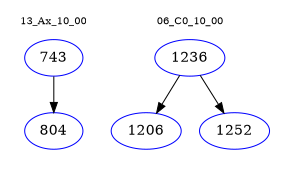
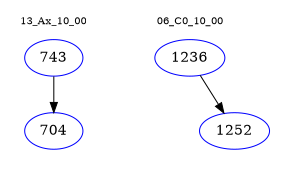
(54, 131) -> (54, 131)
(146, 131) -> none
